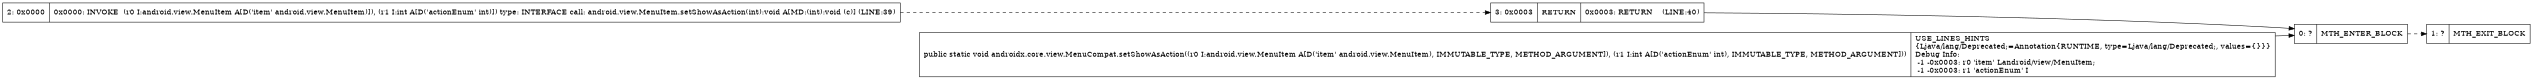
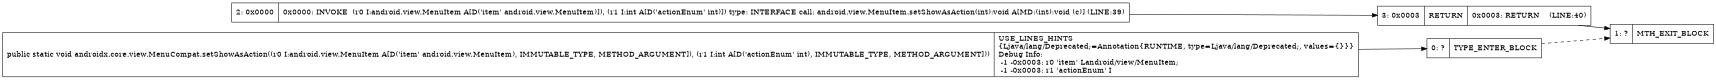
(1193, 13) -> (1251, 15)
(1997, 17) -> (1592, 27)
(2362, 34) -> (1495, 48)
